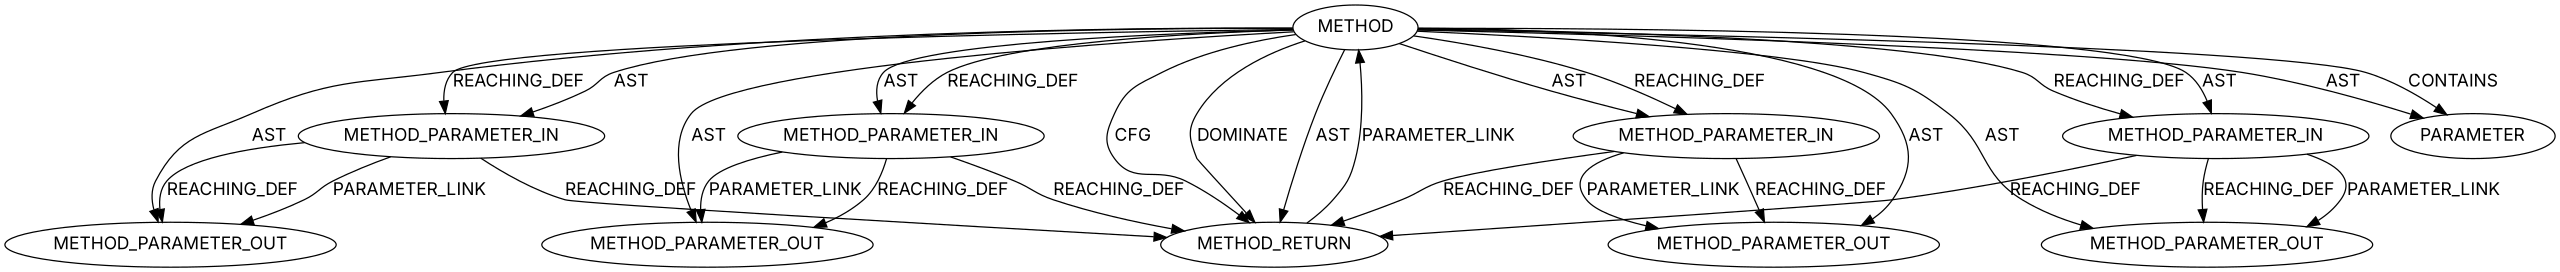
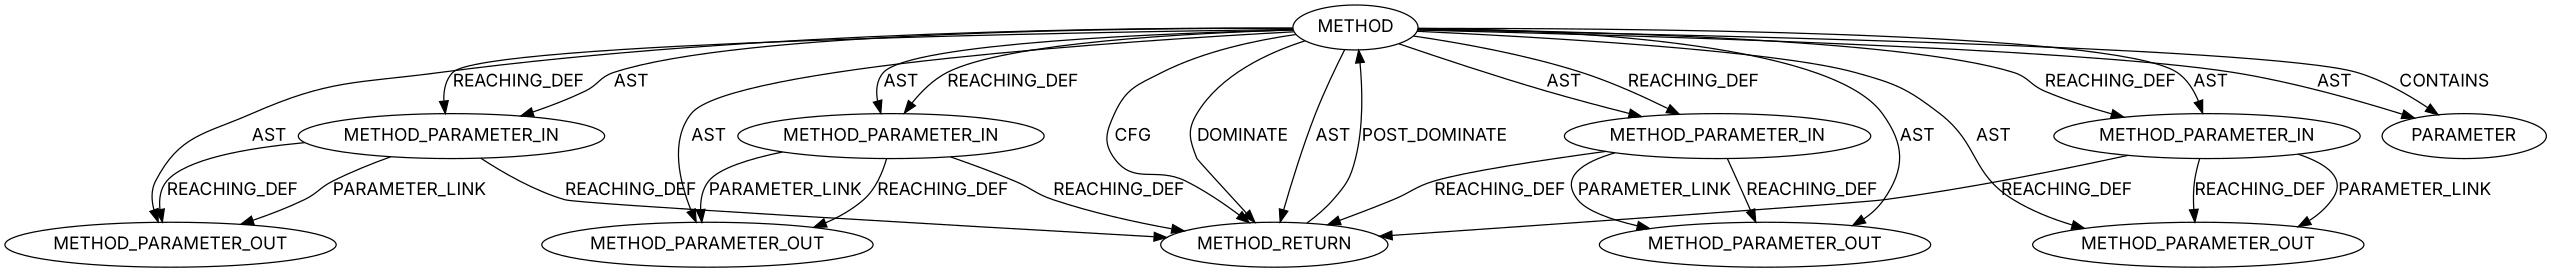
(1439, 136) -> (1435, 136)
